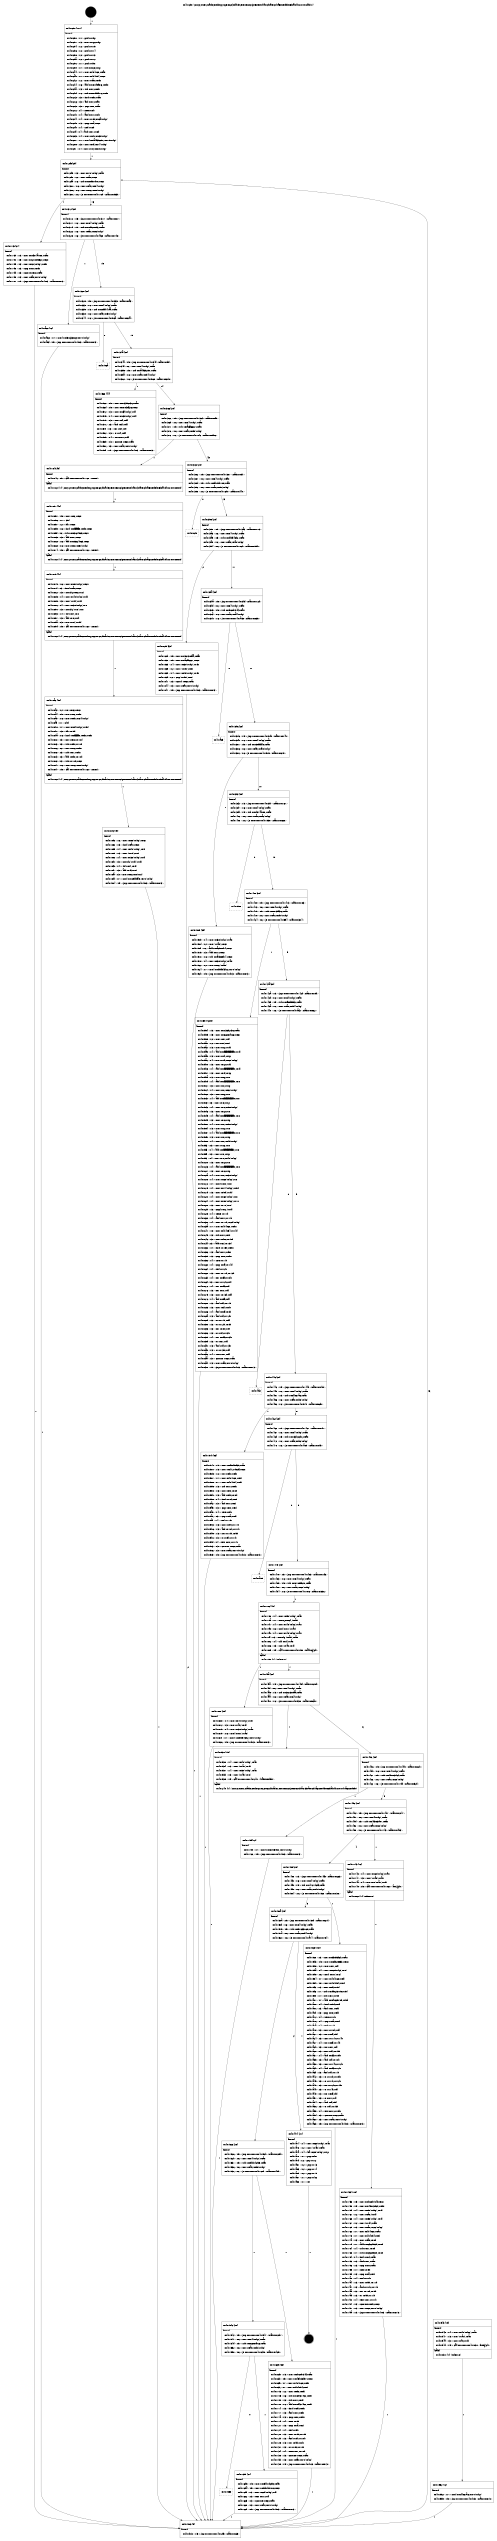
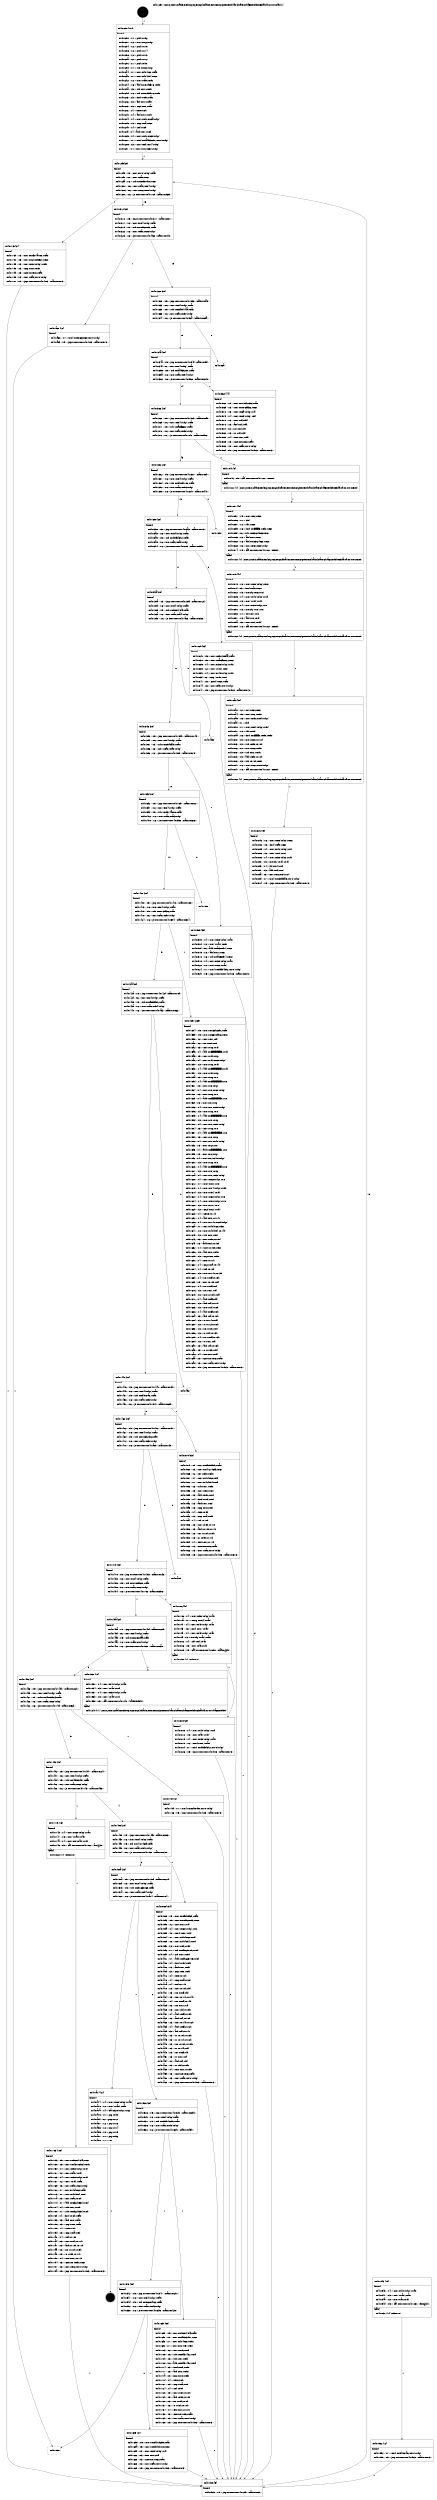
(41, 1491) -> (14, 1391)
(289, 1667) -> (136, 1605)
